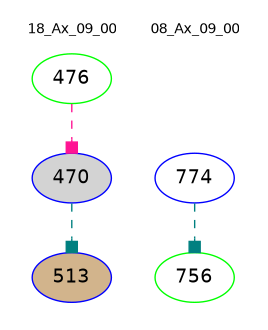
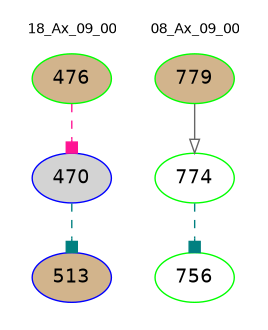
(72, 79) -> (72, 79)
none -> (195, 79)
(195, 178) -> (195, 178)
